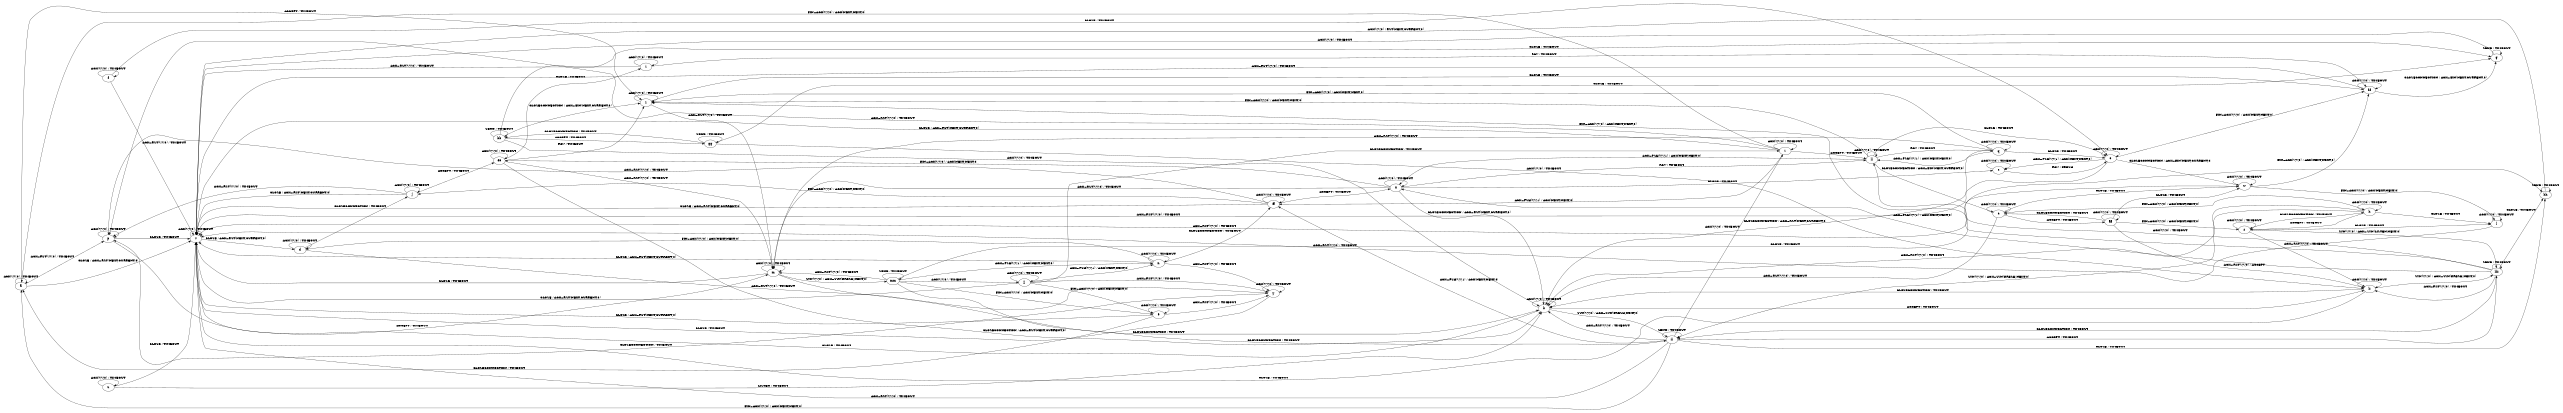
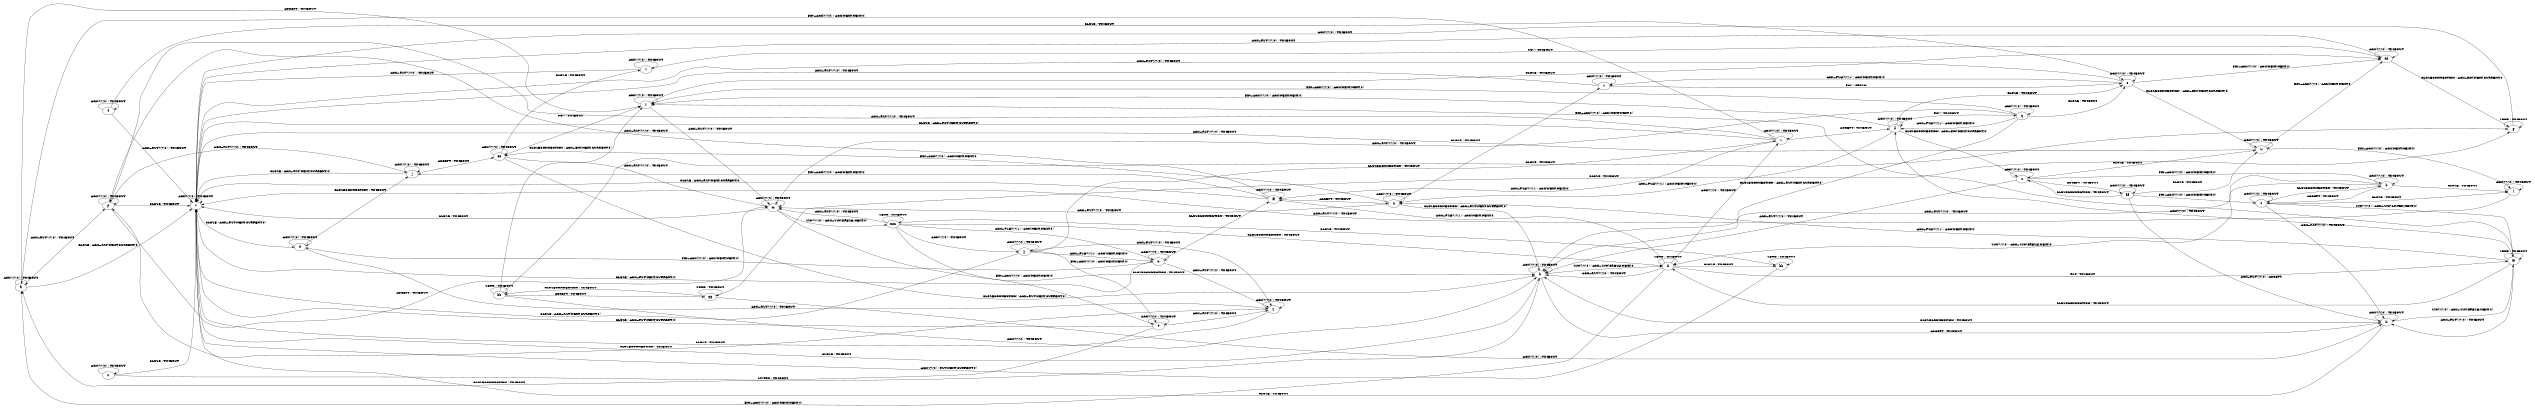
(1632, 168) -> none
(257, 189) -> (250, 149)
(2521, 234) -> none
(2063, 337) -> (2083, 275)
(891, 398) -> (860, 73)
